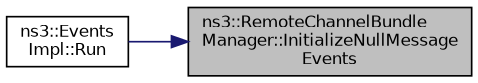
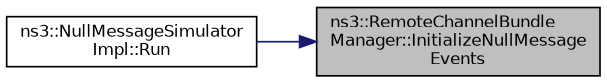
(68, 42) -> (132, 42)
